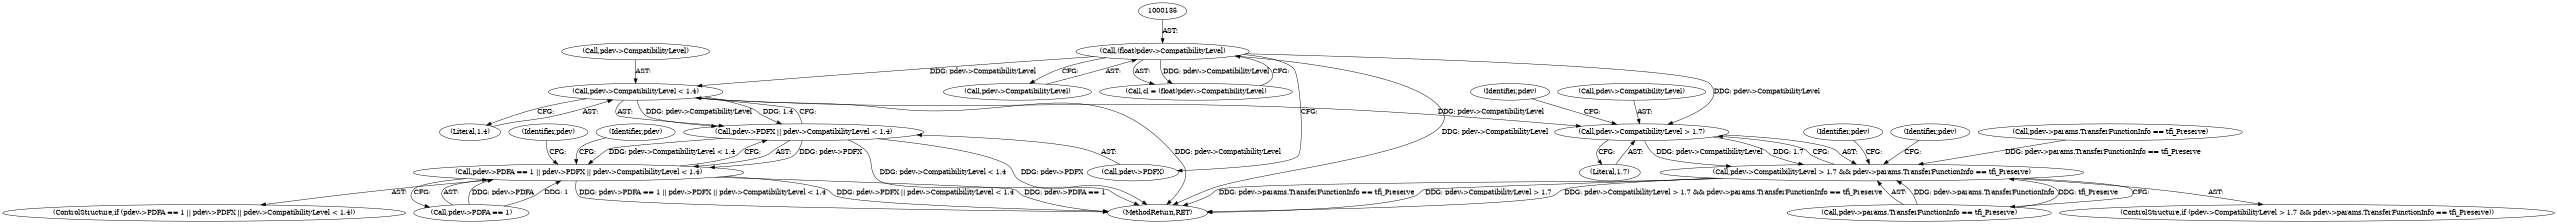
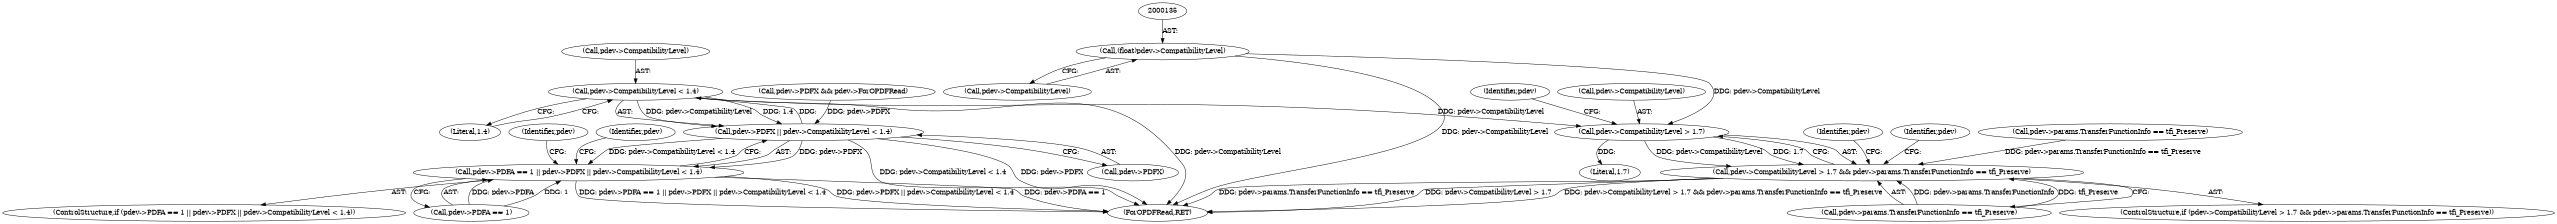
(1163, 11) -> (1163, 11)
(898, 71) -> none
none -> (833, 92)
(1196, 92) -> none
(592, 112) -> (592, 112)
(809, 112) -> (809, 112)
(1301, 144) -> (1002, 146)
(1608, 152) -> (1608, 152)
(1624, 154) -> none
(1157, 213) -> (1157, 213)
